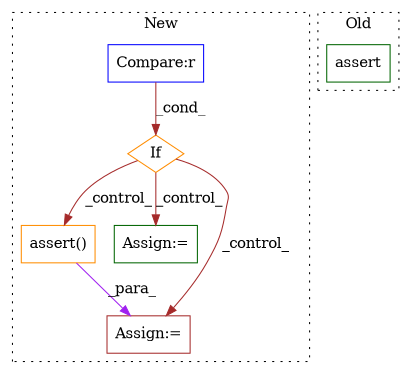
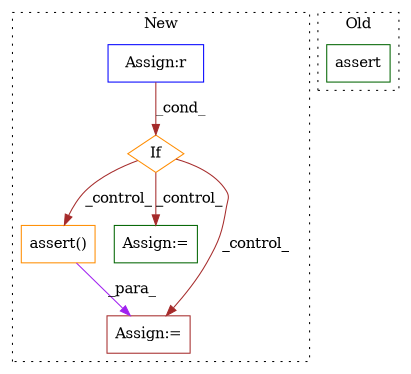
(156, 63) -> (156, 63)
